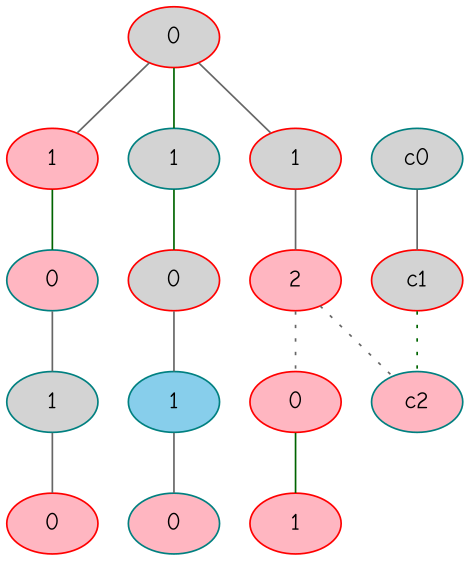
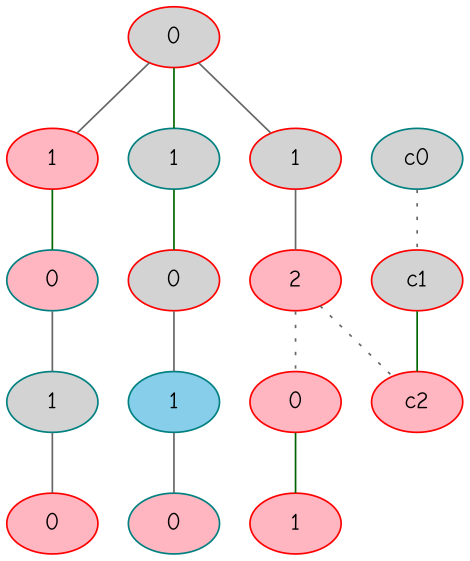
(417, 220) -> (417, 220)
(417, 341) -> (417, 341)
(417, 402) -> (417, 402)
